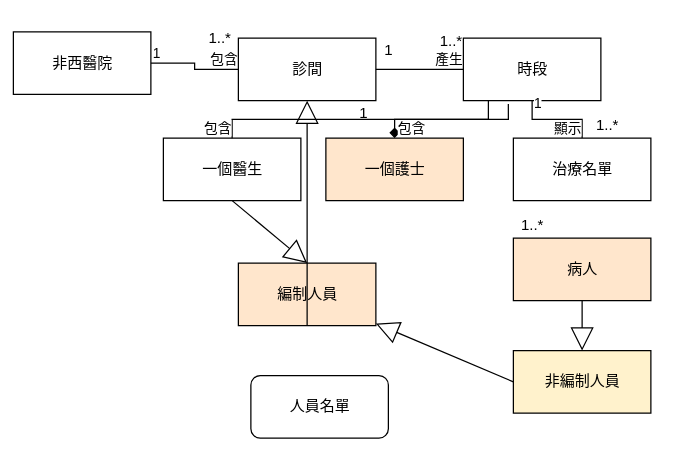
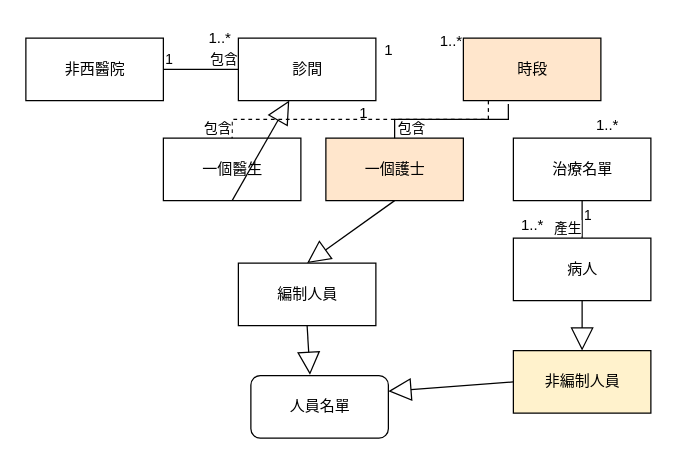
(82, 63) -> (94, 69)
(419, 69) -> none
(532, 69) -> (532, 69)
(303, 119) -> (303, 119)
(557, 119) -> none
(394, 127) -> (394, 132)
none -> (582, 219)
(307, 224) -> (308, 339)
(261, 225) -> (254, 161)
none -> (360, 225)
(582, 269) -> (582, 269)
(307, 294) -> (307, 294)
(455, 357) -> (462, 386)
